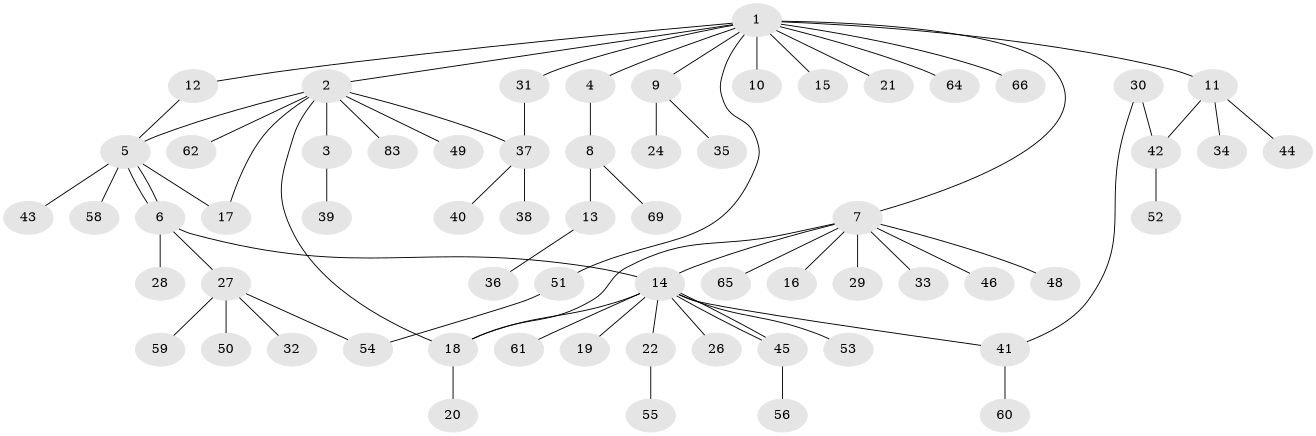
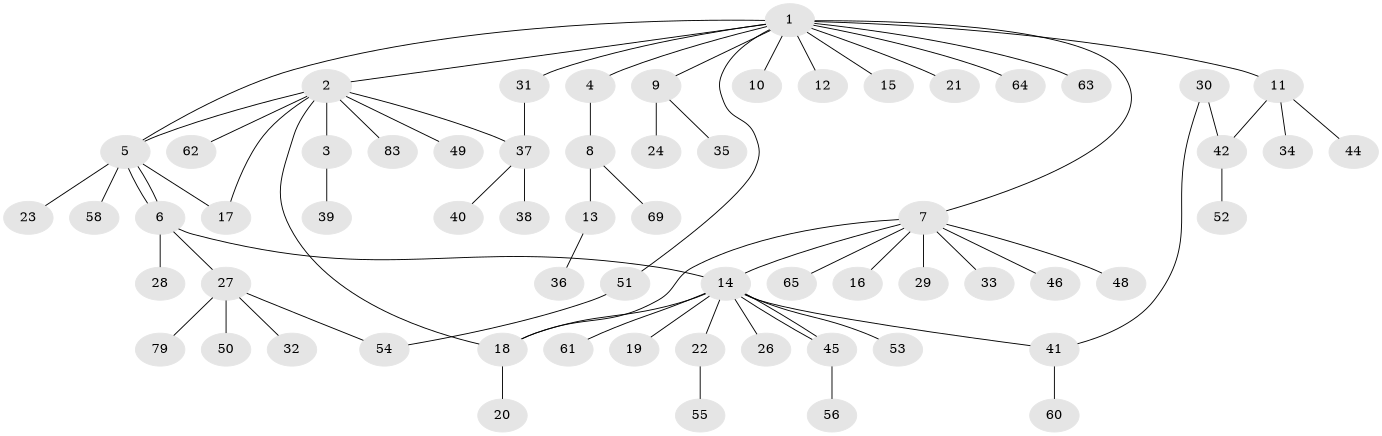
(1021, 86) -> (1086, 86)
(159, 119) -> (445, 39)
(28, 218) -> (28, 218)
(160, 350) -> (160, 350)
